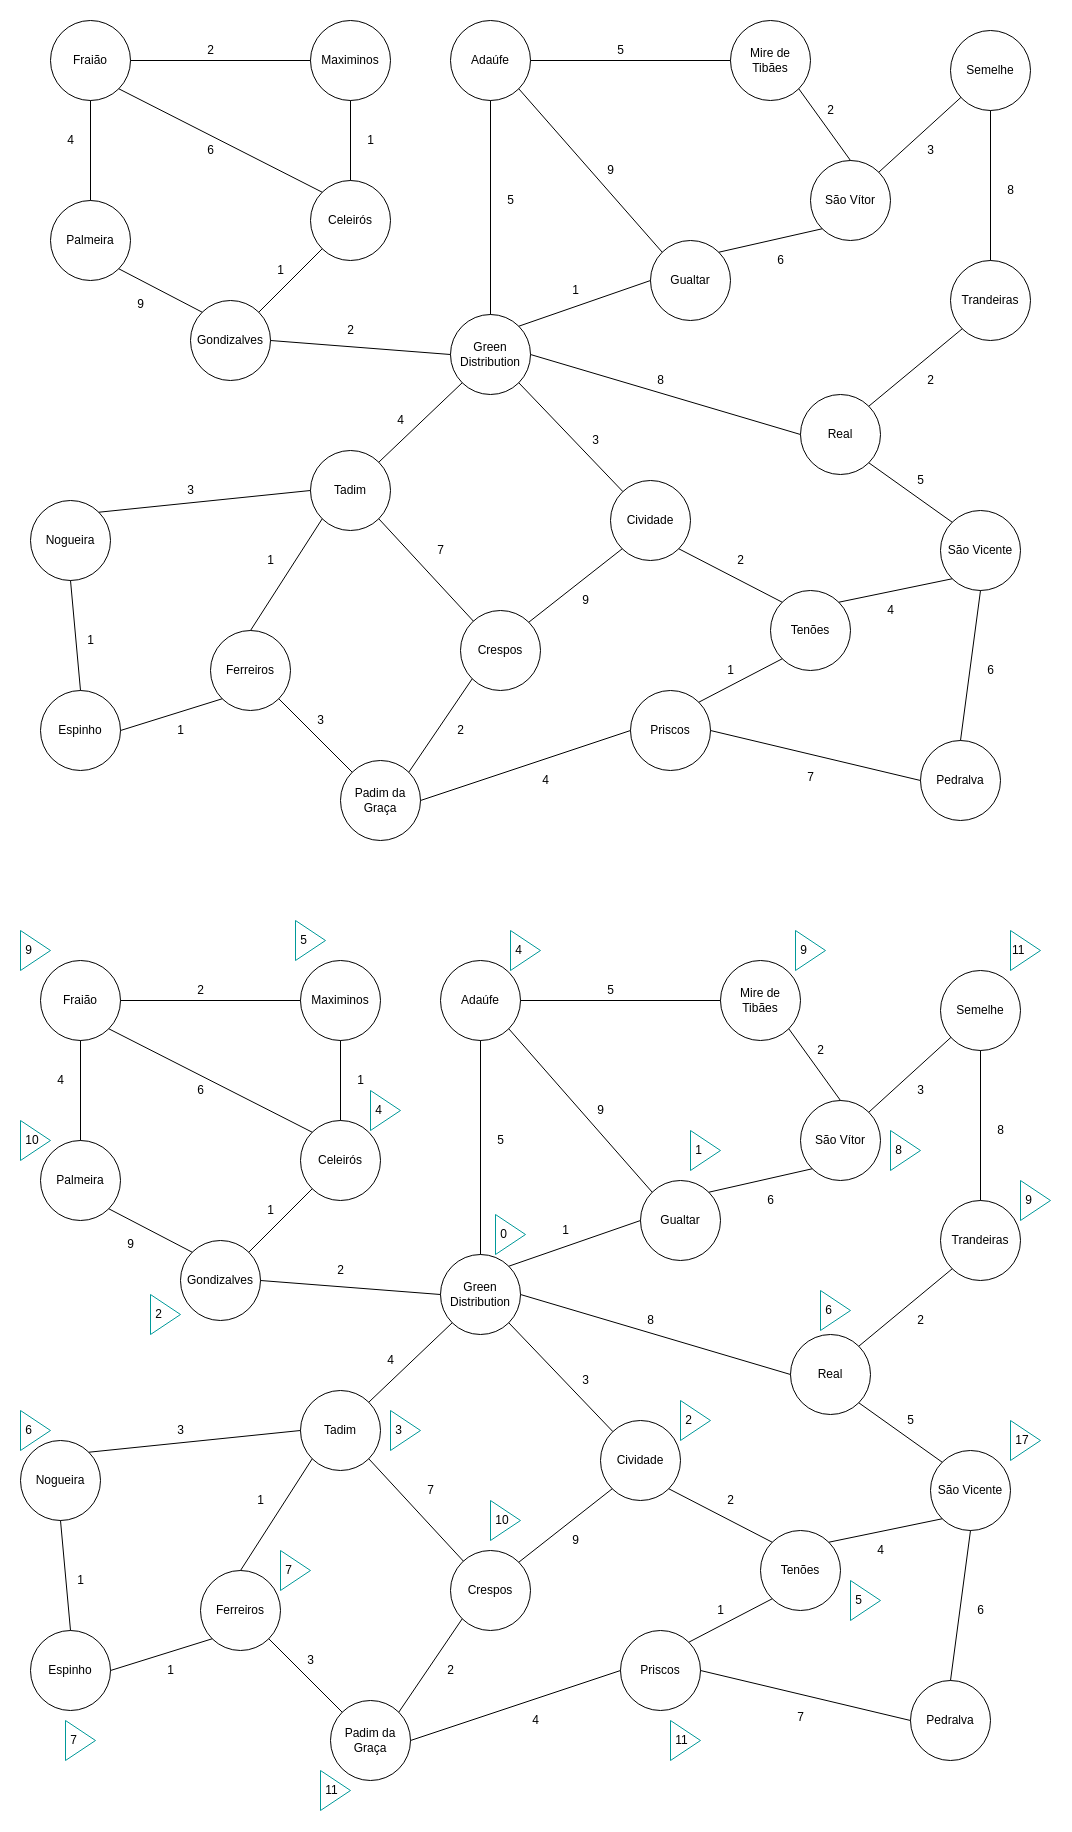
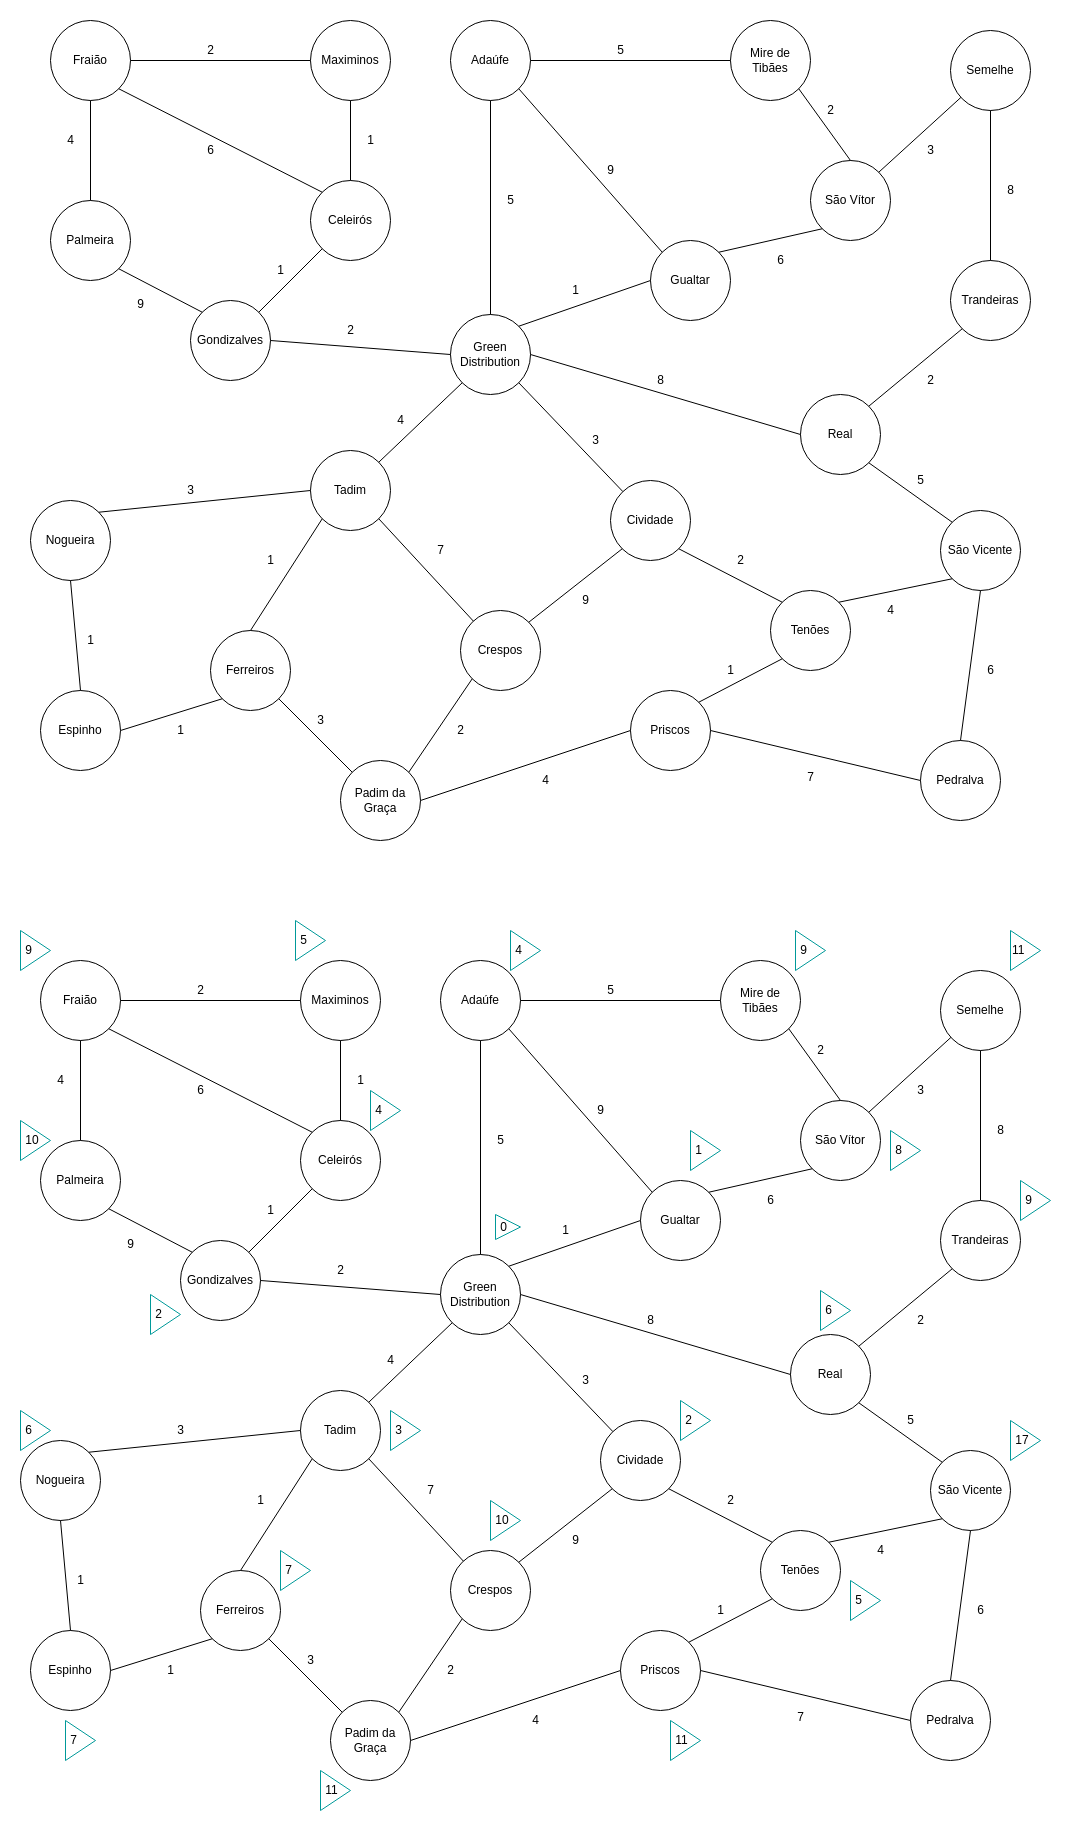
(511, 1235) -> (508, 1227)
